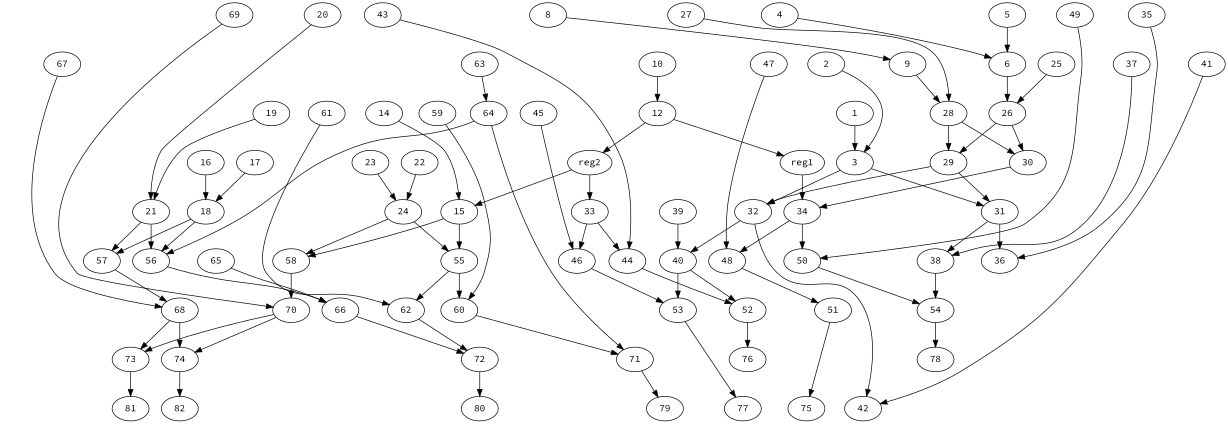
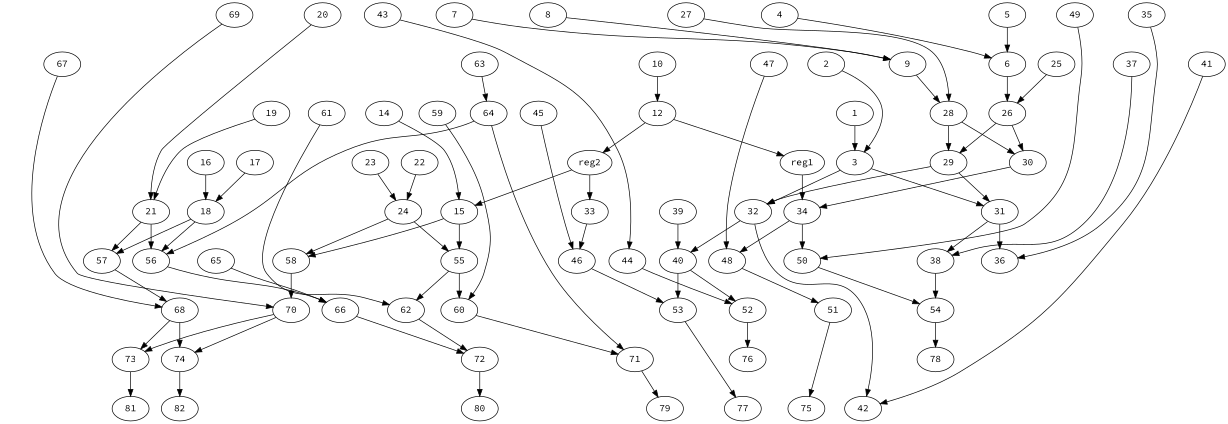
none -> (454, 15)
(606, 234) -> none
